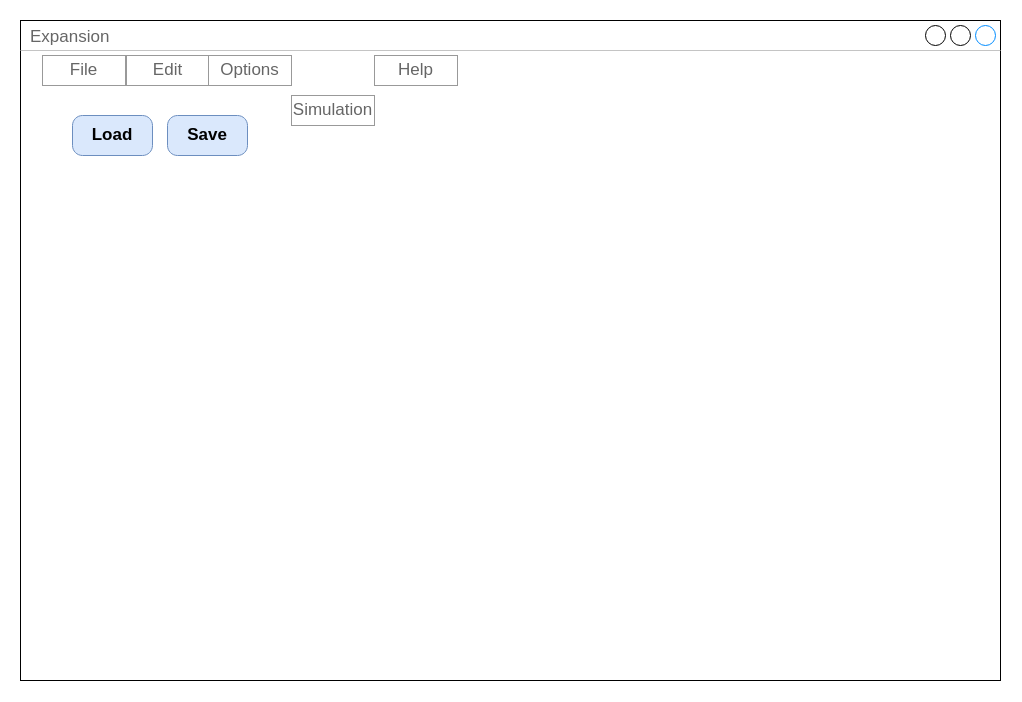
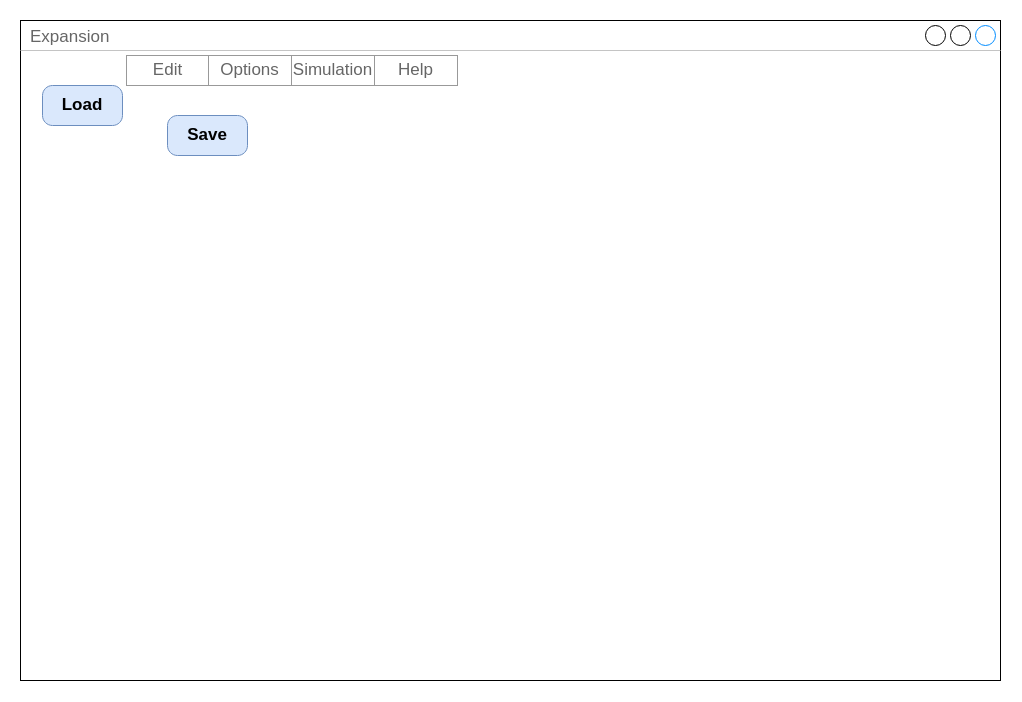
(84, 71) -> none
(333, 111) -> (333, 71)
(113, 136) -> (83, 106)
